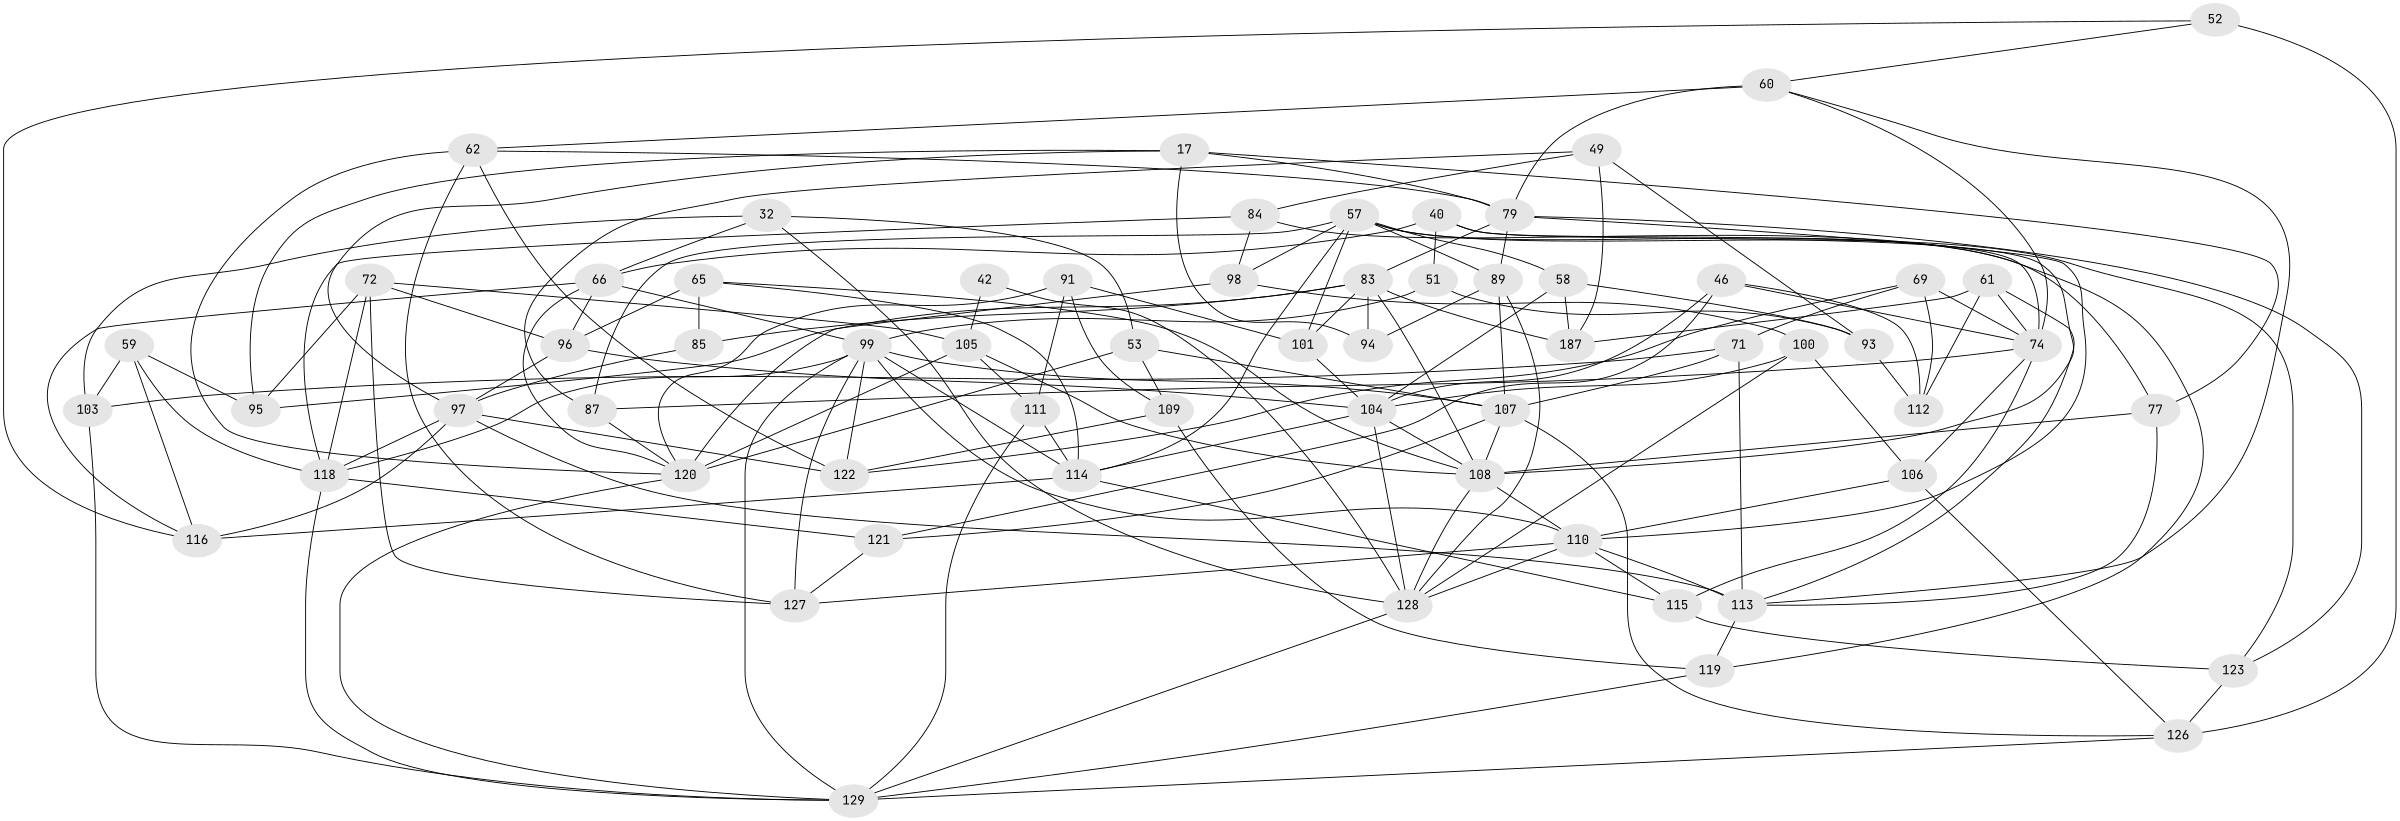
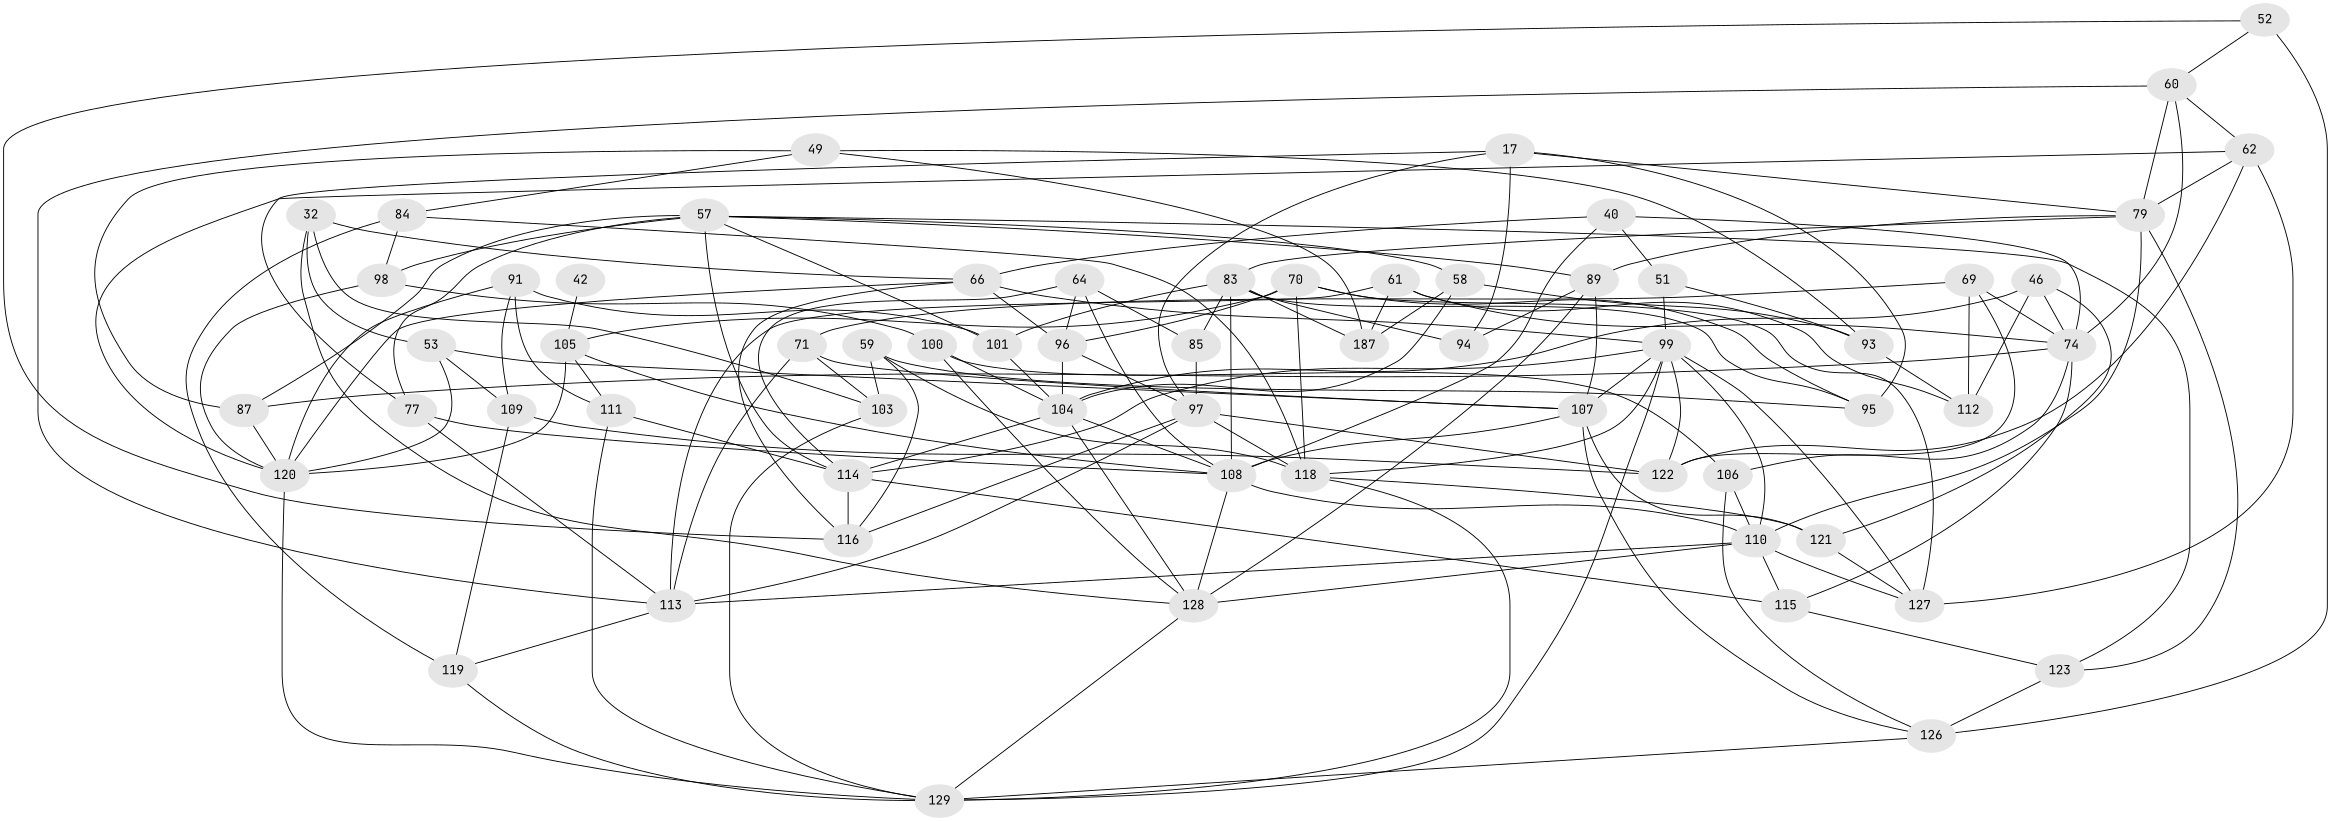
(370, 280) -> (1296, 280)
(699, 280) -> (1080, 280)
(1221, 369) -> none
